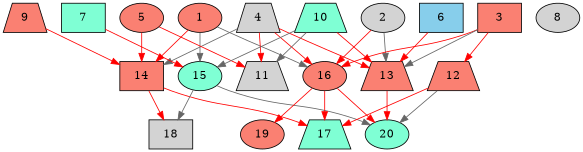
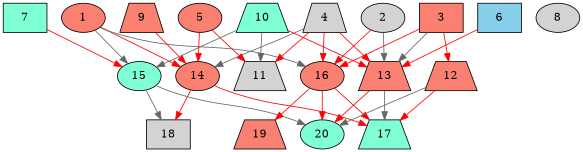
(142, 76) -> (198, 76)
none -> (385, 100)
(262, 134) -> (260, 134)
